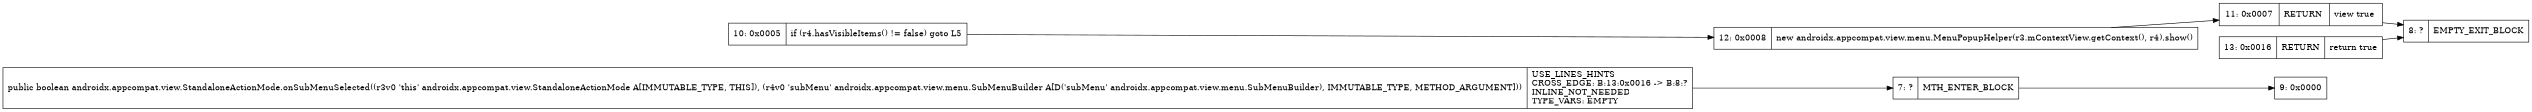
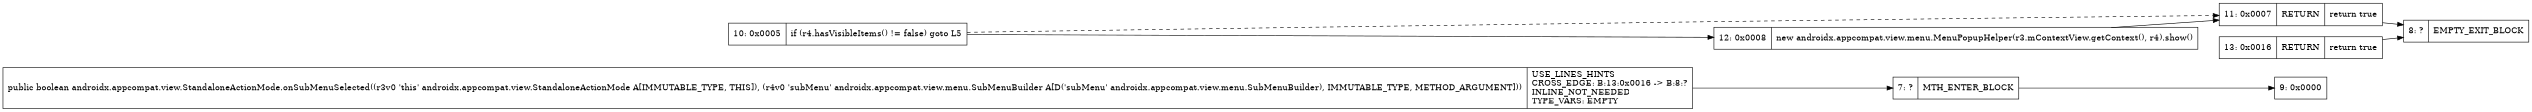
(2354, 14) -> (2354, 14)
none -> (1590, 23)
